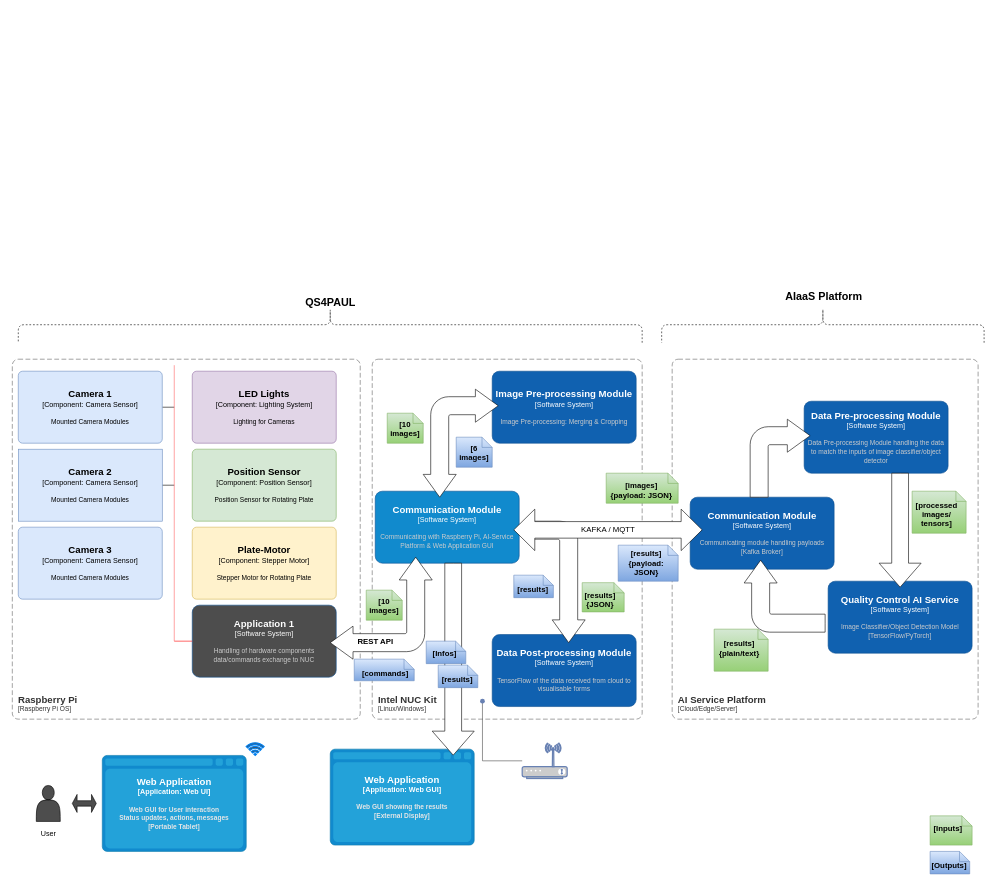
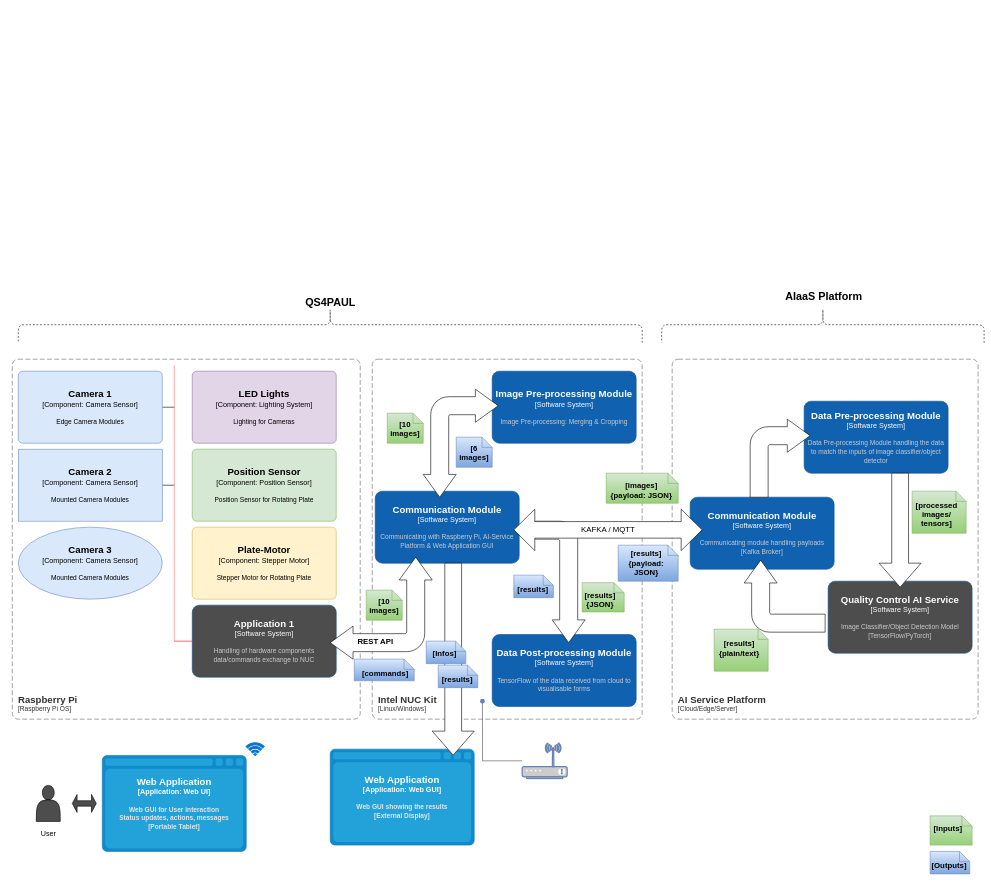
(90, 407) -> (90, 407)
(447, 527) -> (447, 527)
(90, 563) -> (90, 563)
(900, 617) -> (900, 617)
